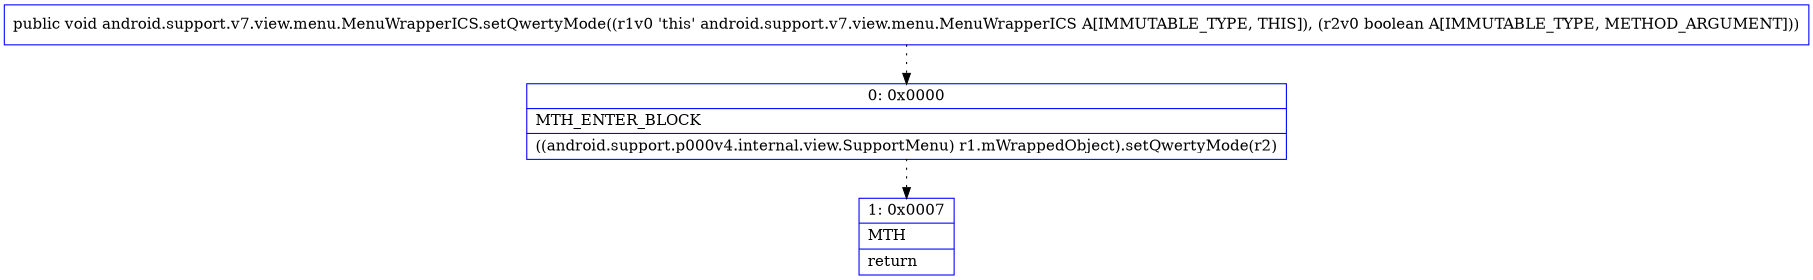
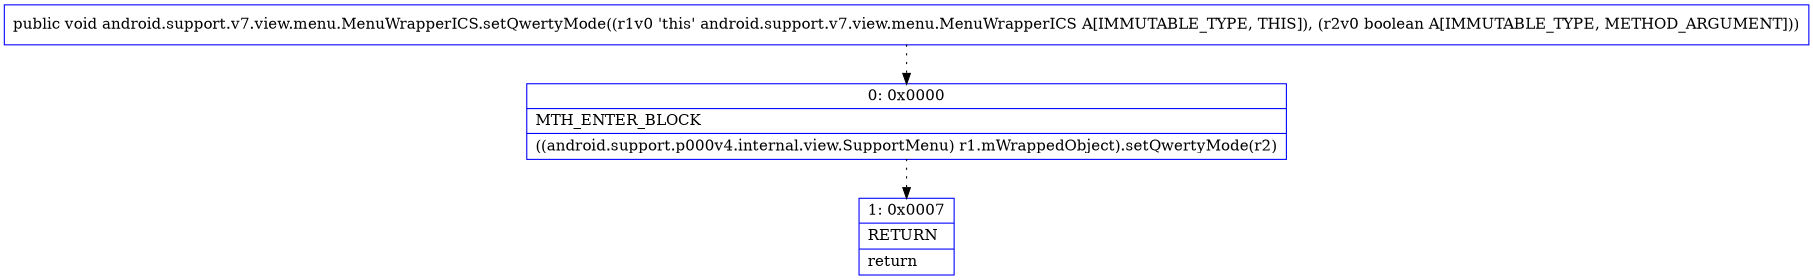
(887, 236) -> (903, 236)
